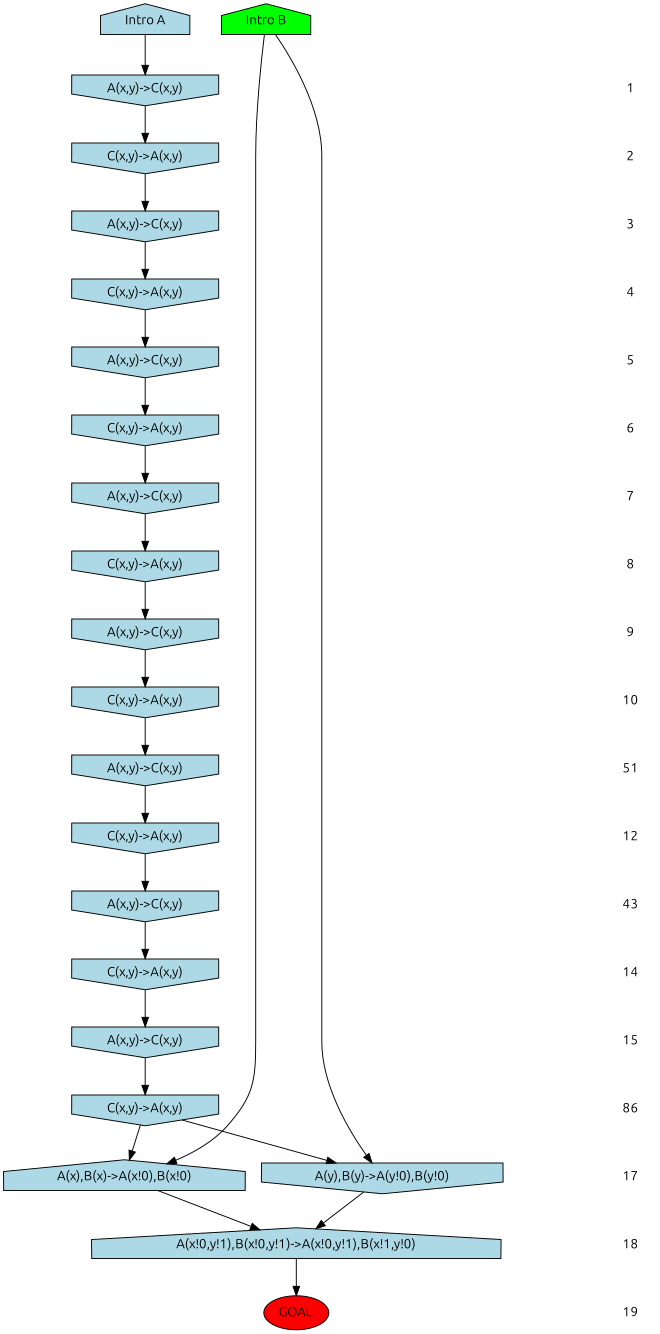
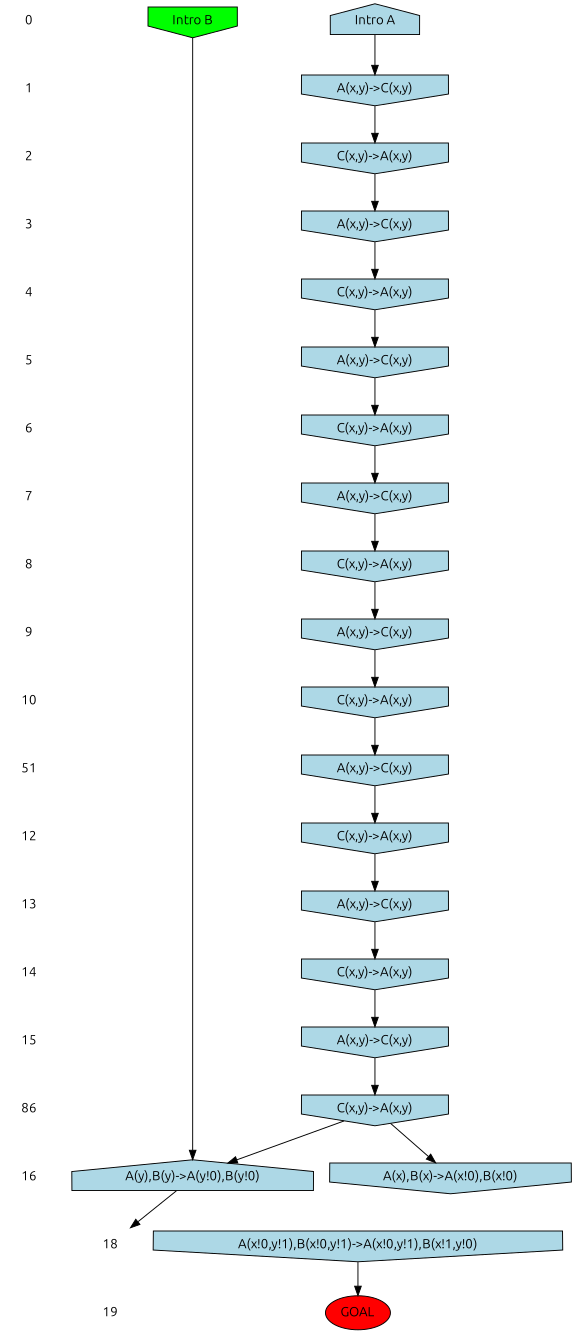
none -> (29, 21)
(266, 21) -> (193, 21)
(256, 615) -> none
(631, 905) -> (29, 905)
(124, 1177) -> (450, 1177)
(382, 1177) -> (193, 1177)
(631, 1177) -> (29, 1177)
(344, 1207) -> (157, 1206)
(204, 1208) -> none
(296, 1245) -> (358, 1245)
